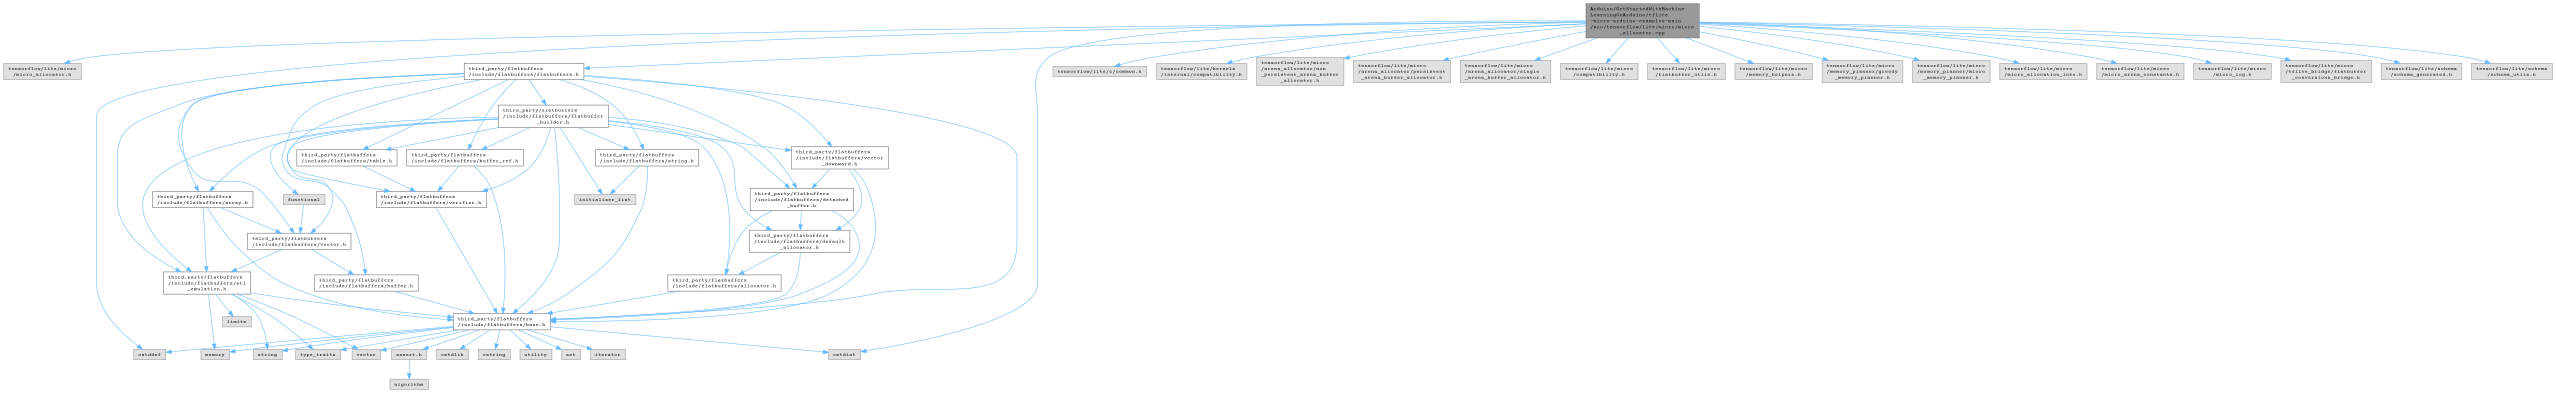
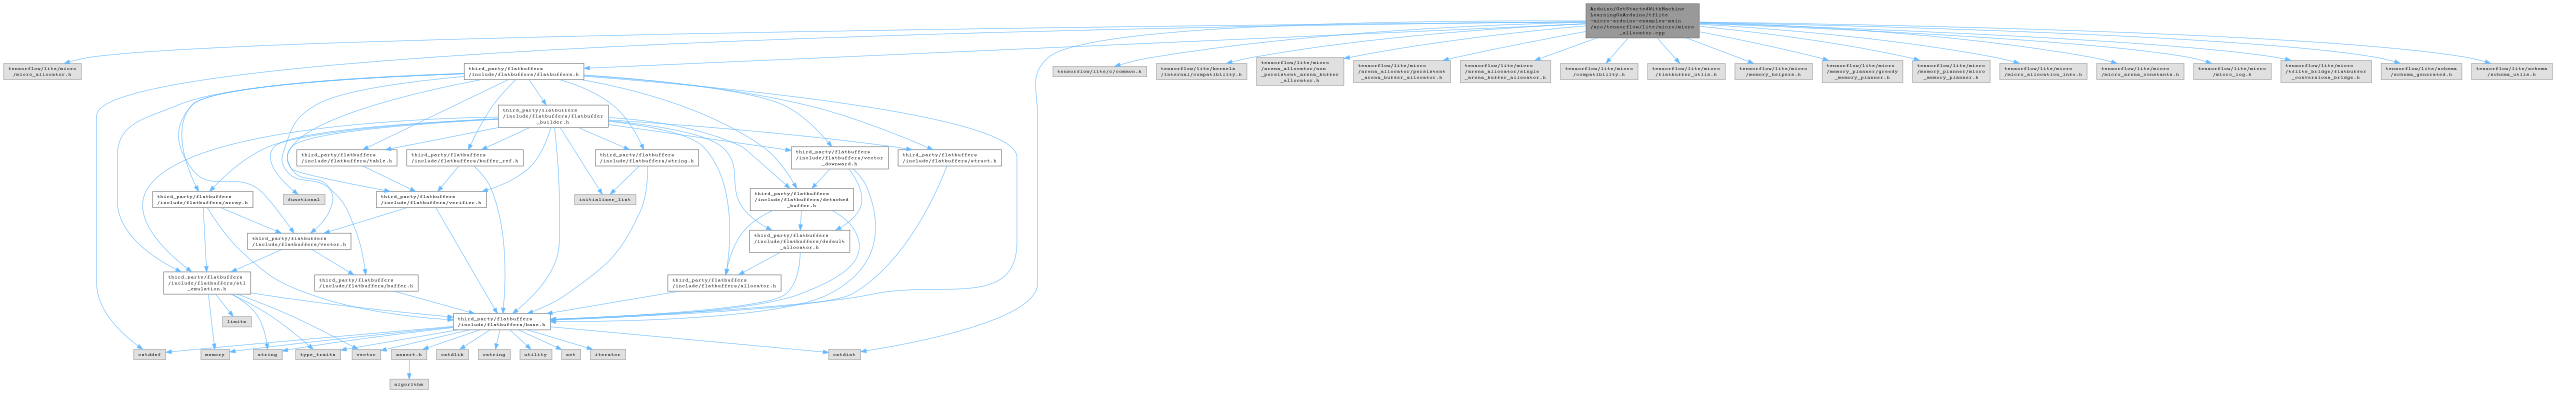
none -> (950, 158)
(302, 216) -> (368, 220)
